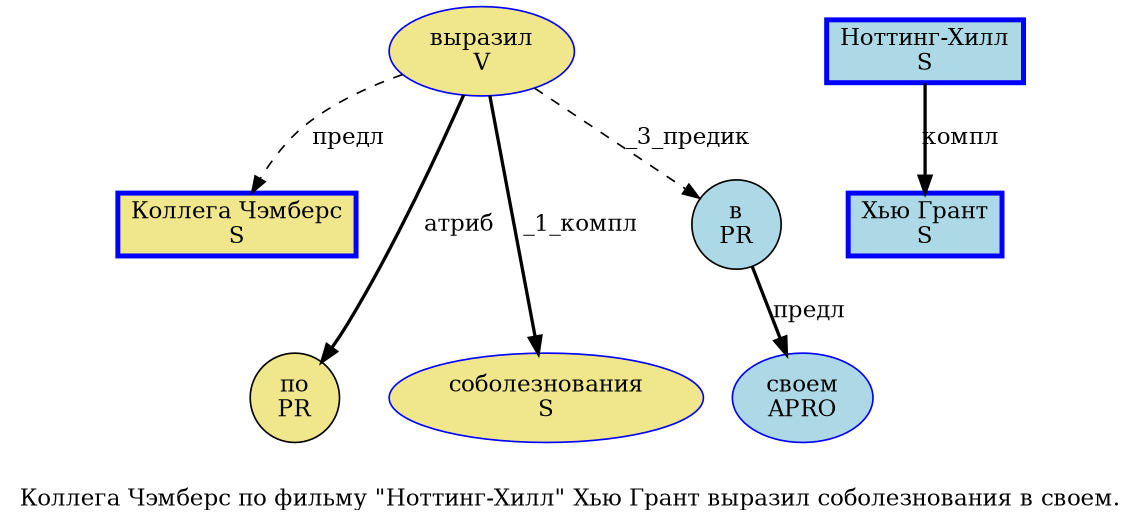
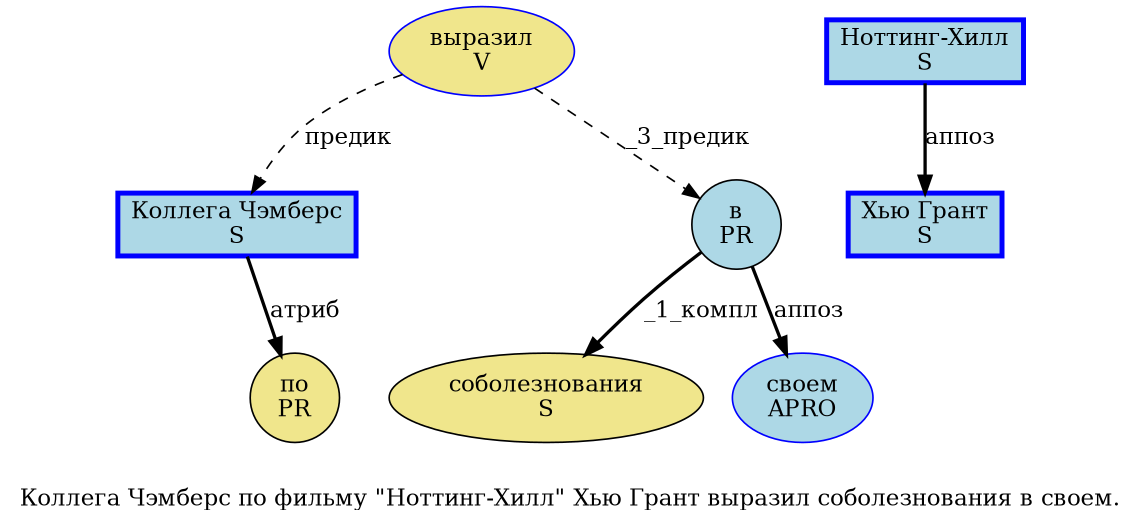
(349, 138) -> (349, 138)
(961, 138) -> (961, 138)
(512, 216) -> (648, 295)
(403, 224) -> (261, 298)
(237, 225) -> (237, 225)
(809, 311) -> (809, 311)
(546, 398) -> (546, 398)
